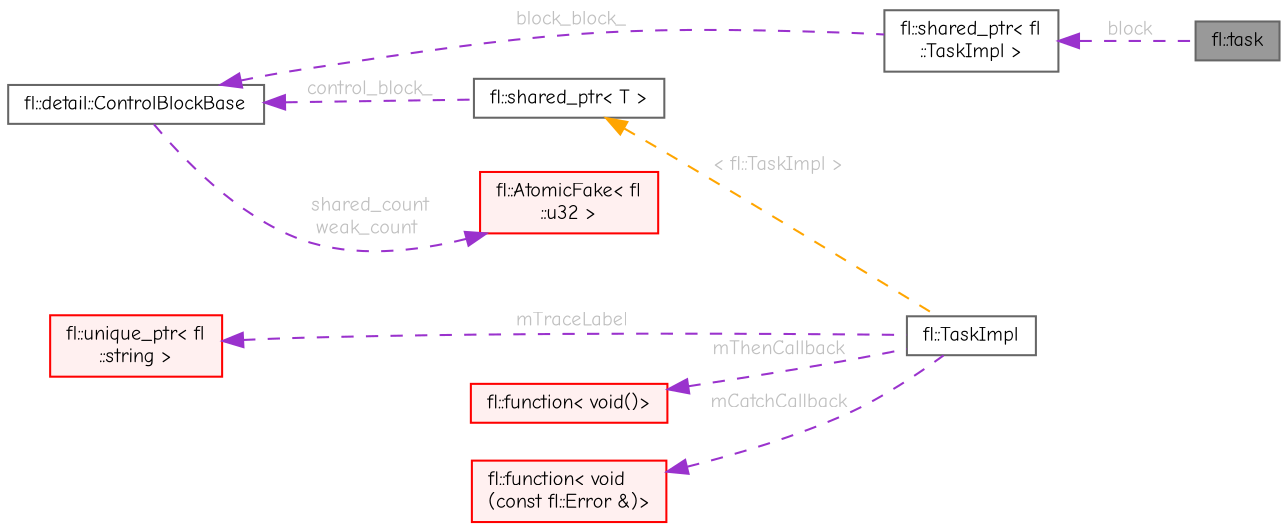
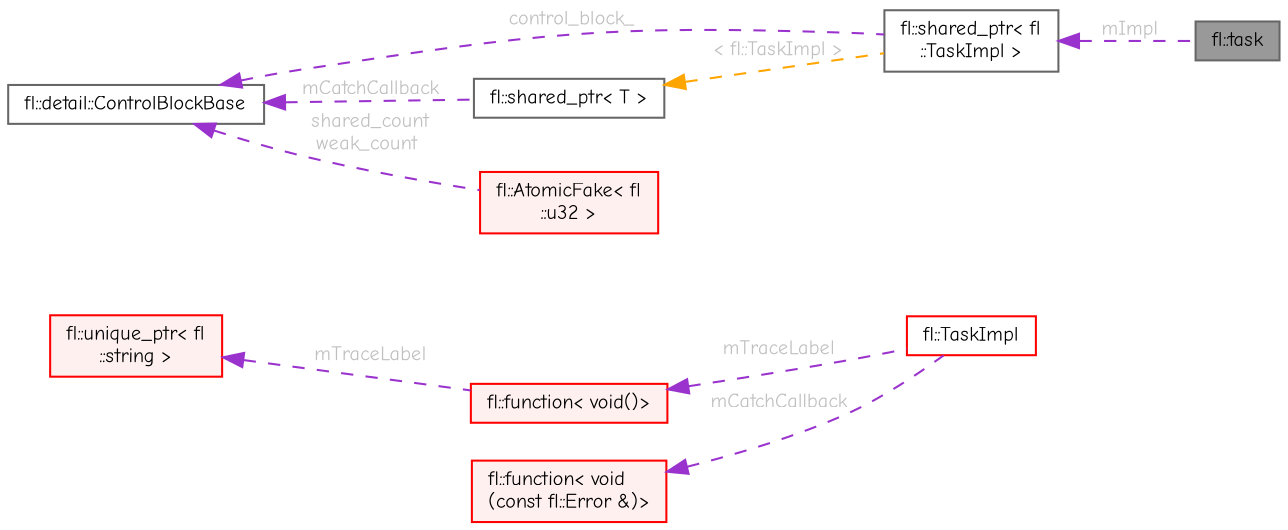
(569, 19) -> (569, 19)
(1127, 30) -> (1127, 30)
(367, 89) -> (367, 89)
(781, 221) -> (785, 68)
(291, 235) -> (346, 166)
(575, 334) -> (357, 375)
(971, 336) -> (971, 336)
(776, 349) -> (776, 349)
